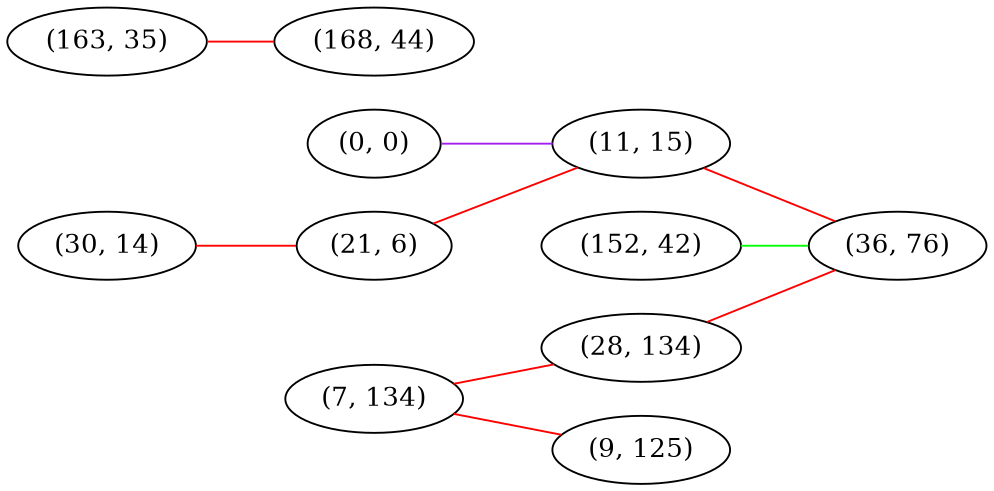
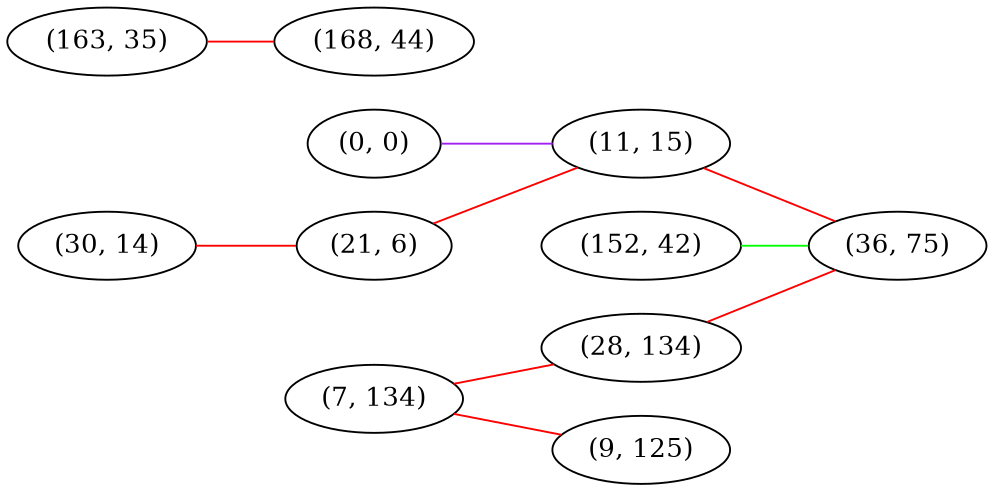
(898, 246) -> (898, 246)
